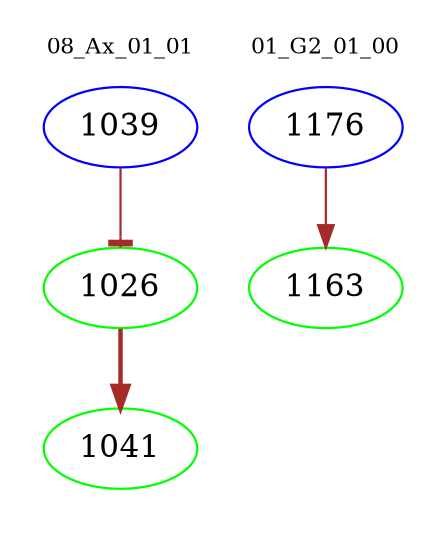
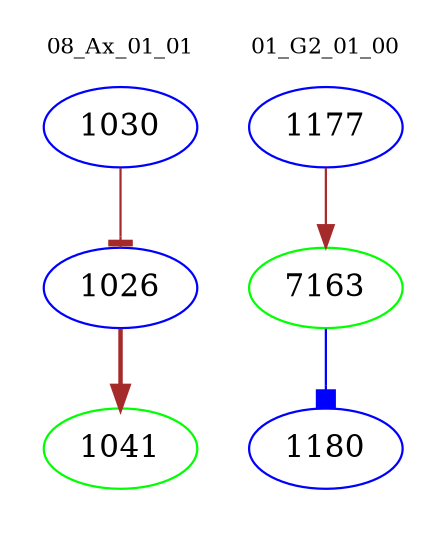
(121, 127) -> (121, 127)
(326, 127) -> (326, 127)
(121, 288) -> (121, 288)
(326, 288) -> (326, 288)
none -> (326, 449)
